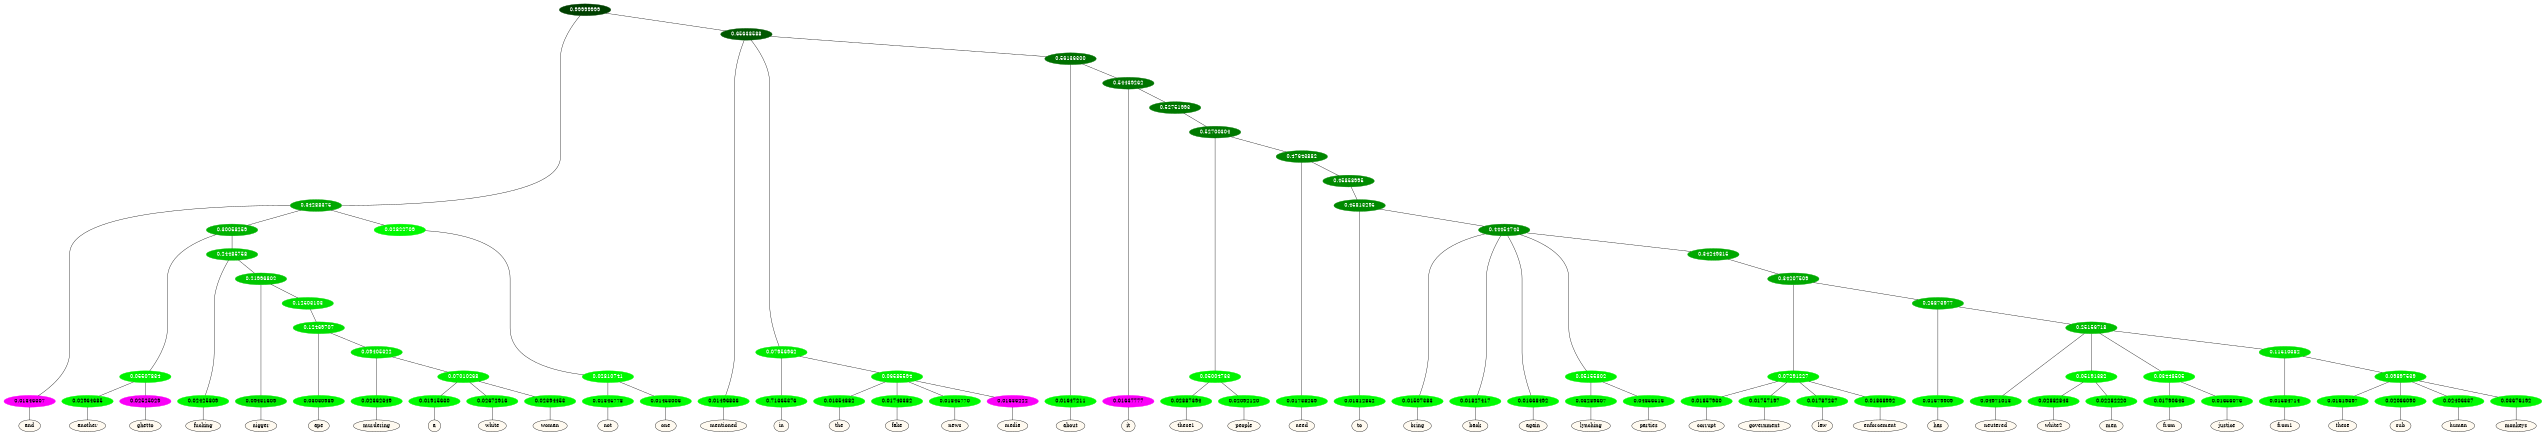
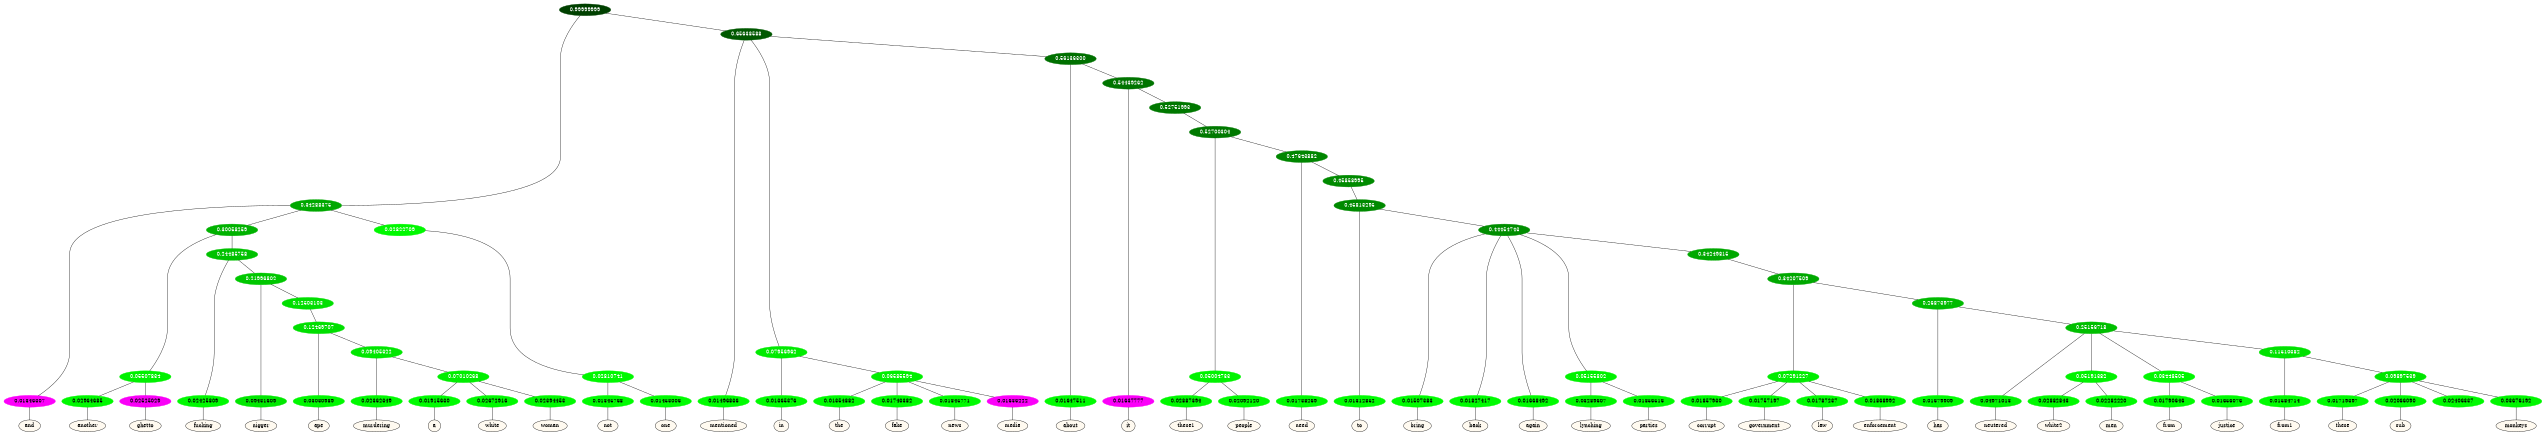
(608, 401) -> (608, 401)
(781, 401) -> (781, 401)
(955, 401) -> (955, 401)
(1071, 401) -> (1071, 401)
(1649, 401) -> (1649, 401)
(2343, 401) -> (2343, 401)
(2458, 426) -> none
